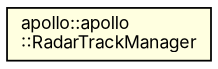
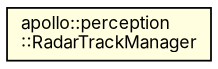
(109, 34) -> (109, 34)
